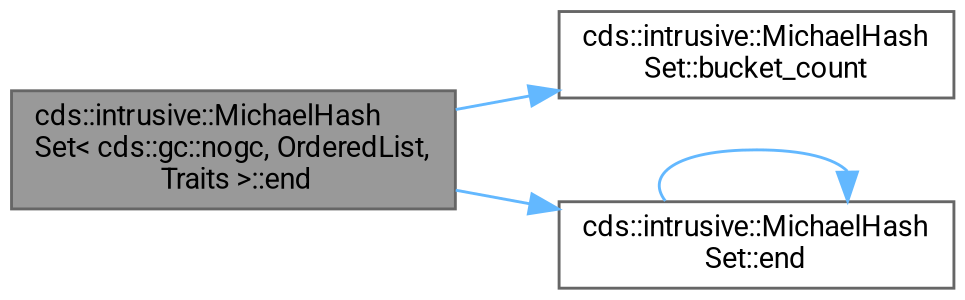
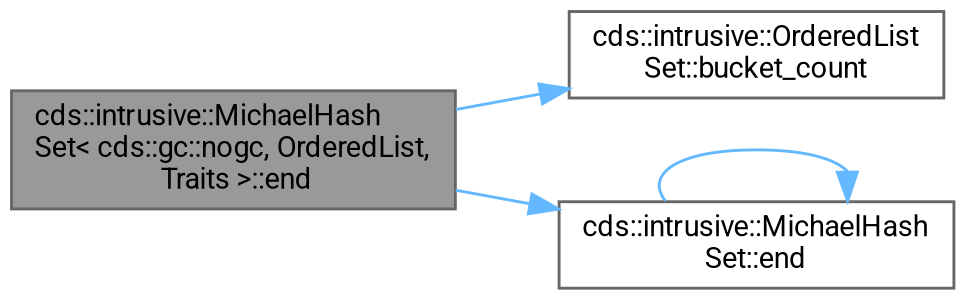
(757, 55) -> (757, 55)
